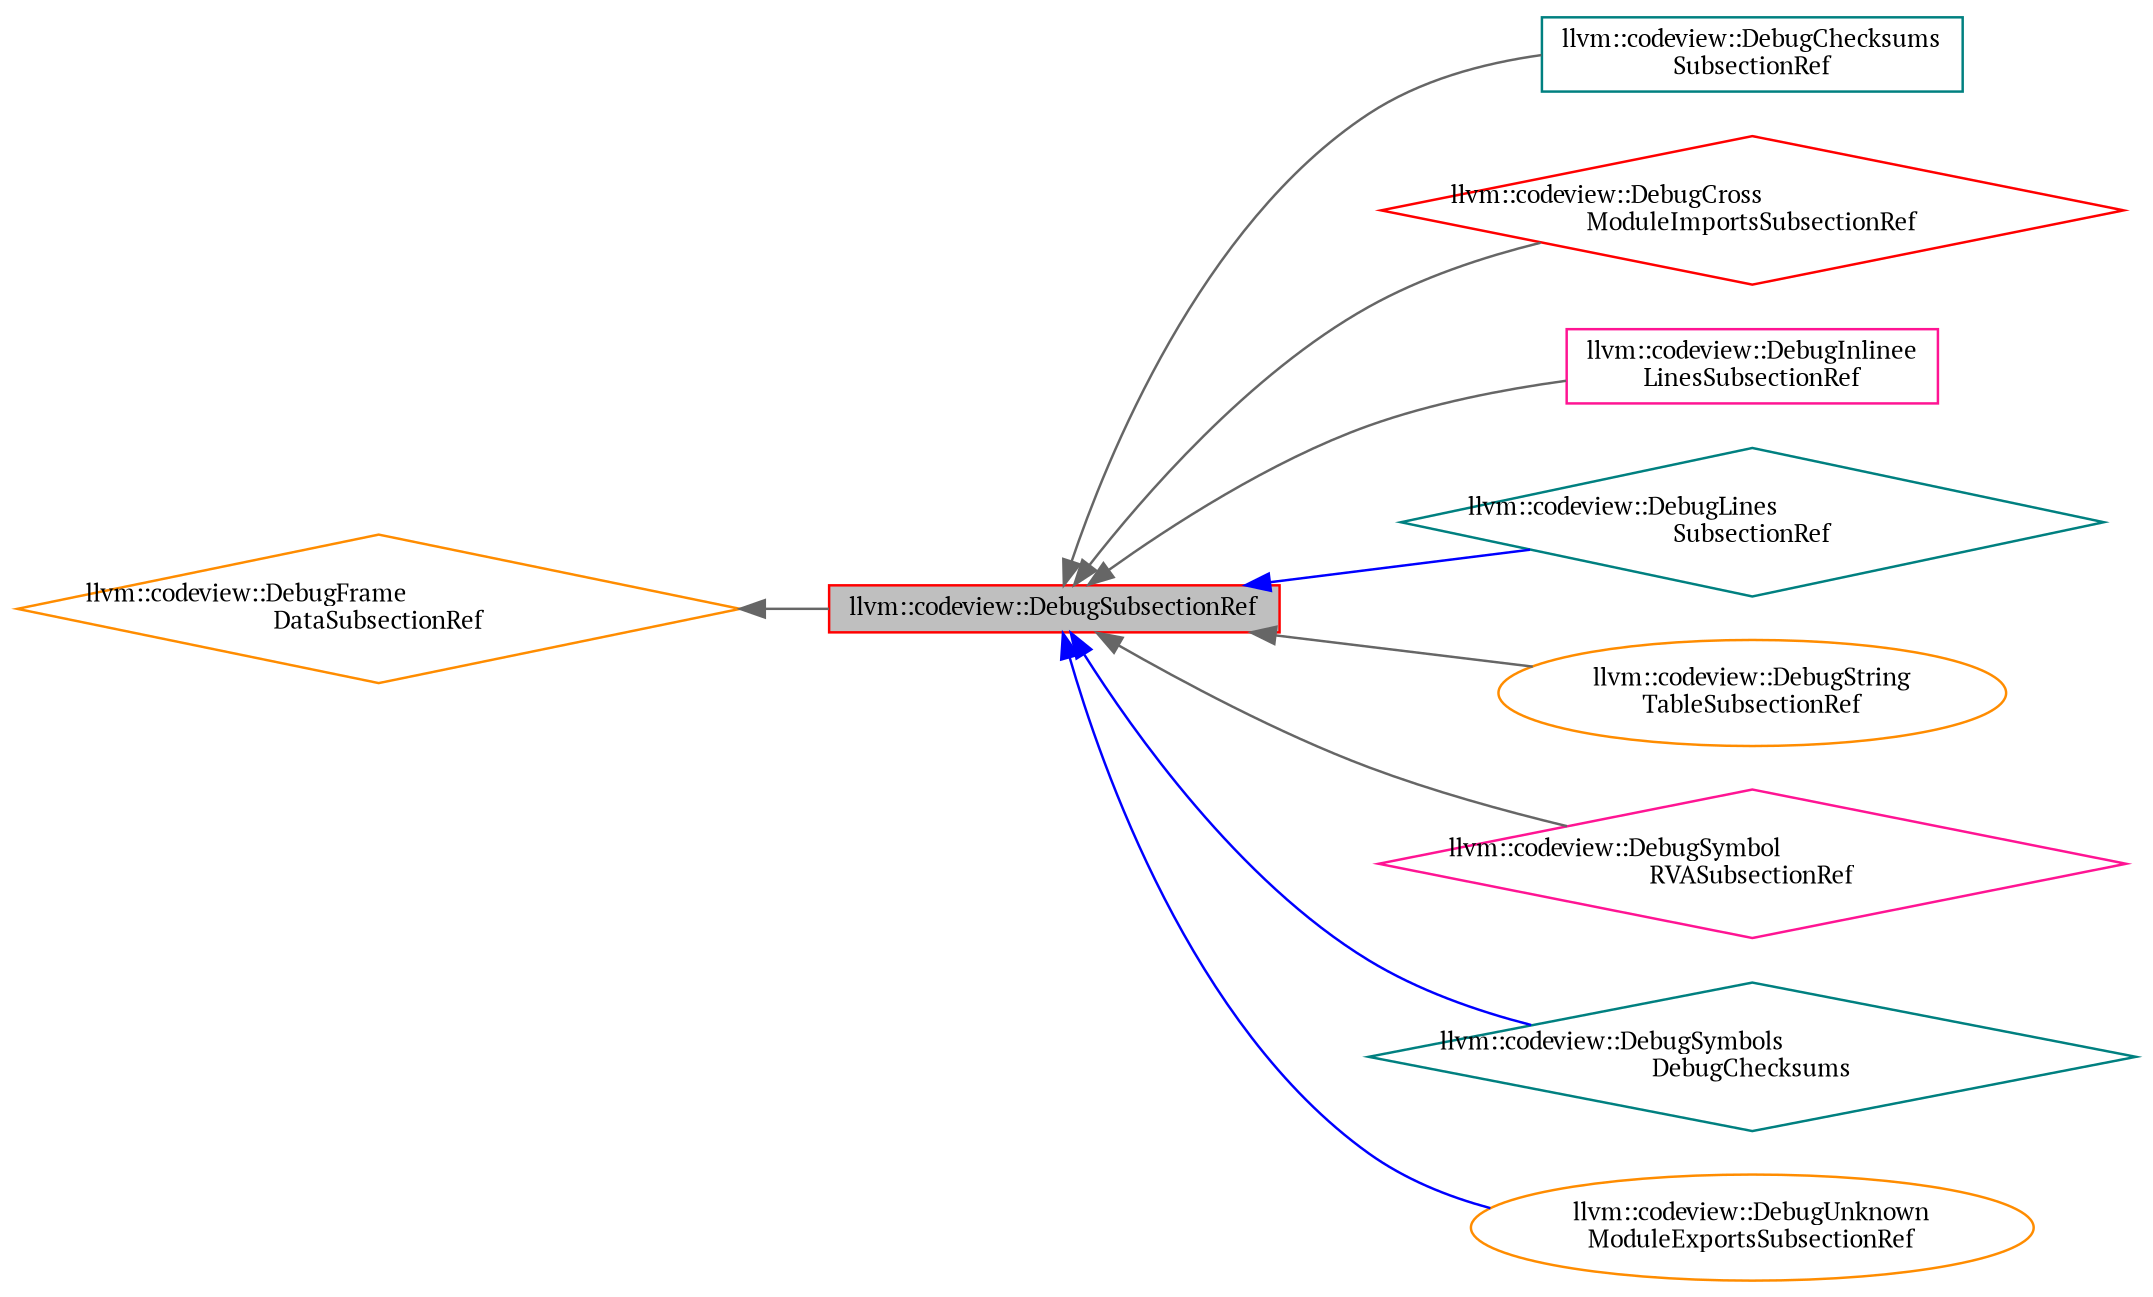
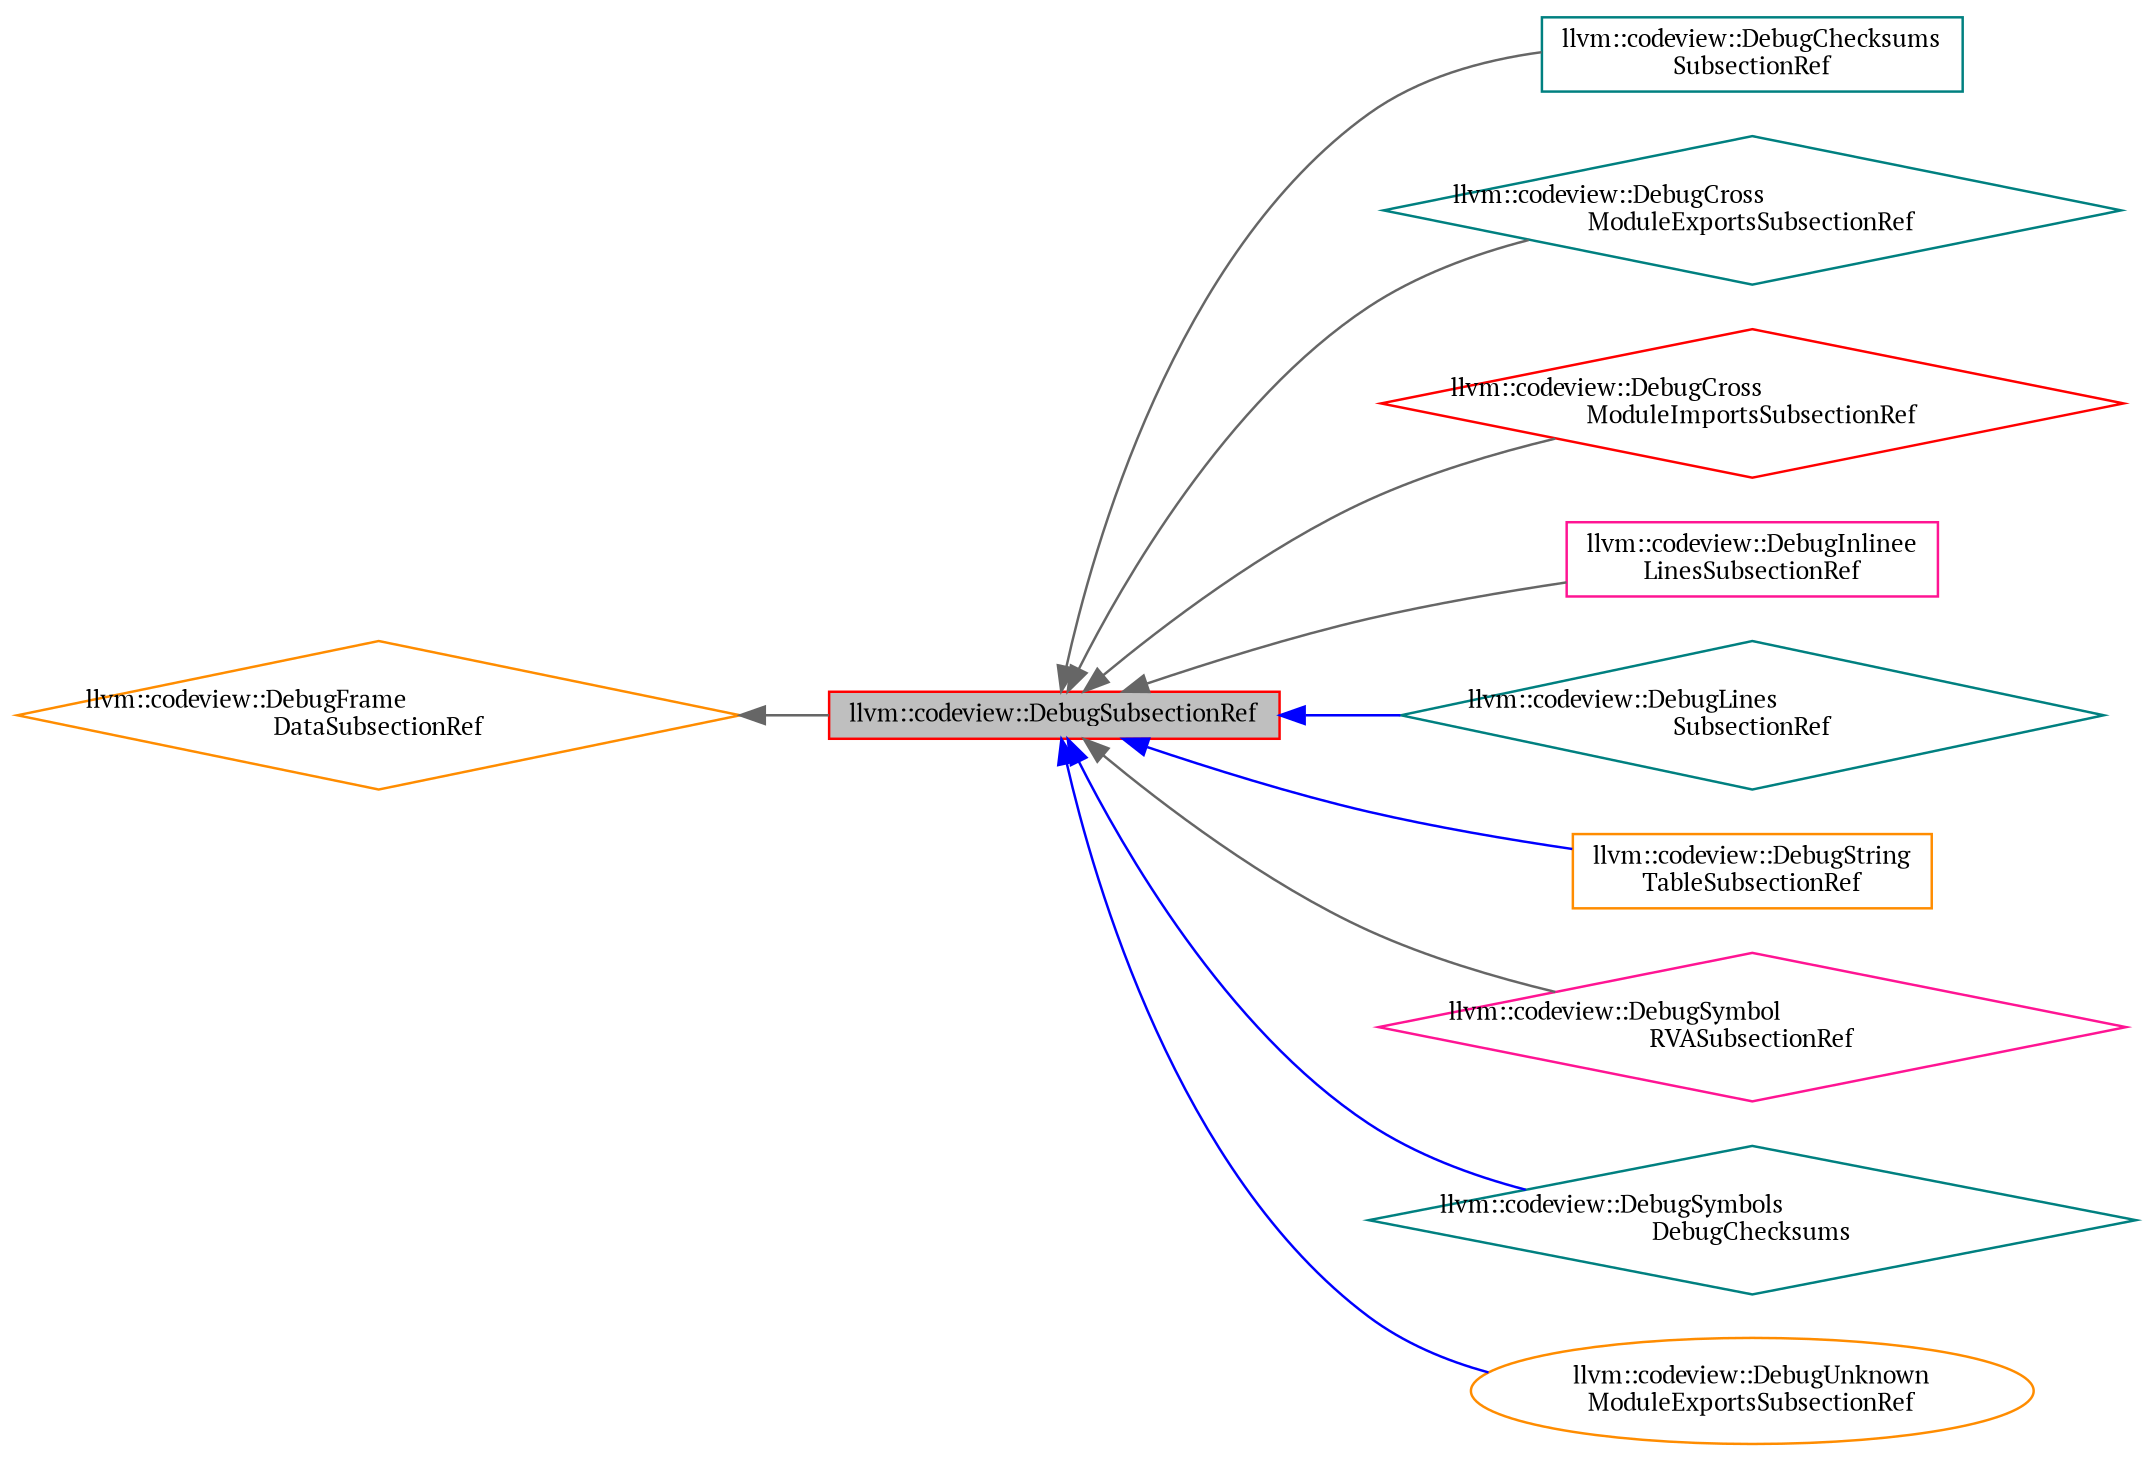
none -> (1752, 210)
(1404, 651) -> (1357, 809)
(1752, 693) -> (1752, 871)
